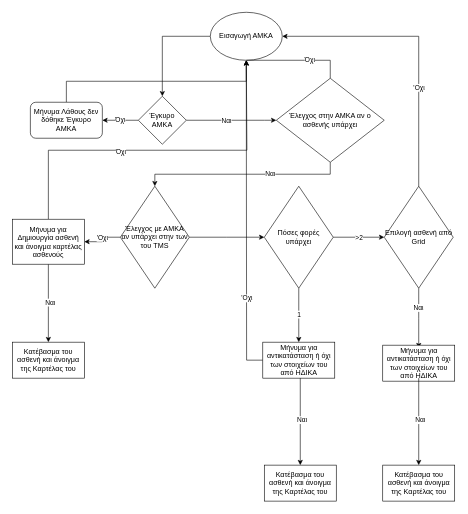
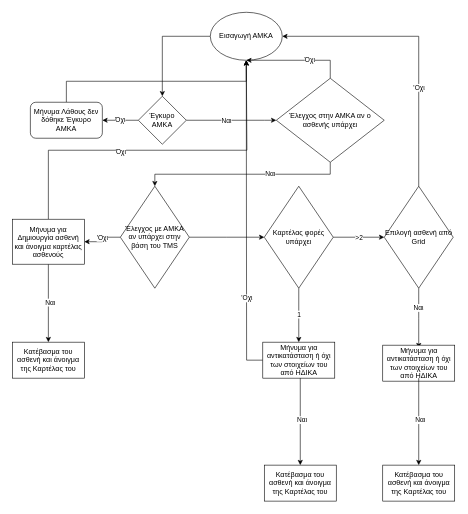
(249, 60) -> (251, 60)
(155, 237) -> (155, 237)
(299, 237) -> (299, 237)
